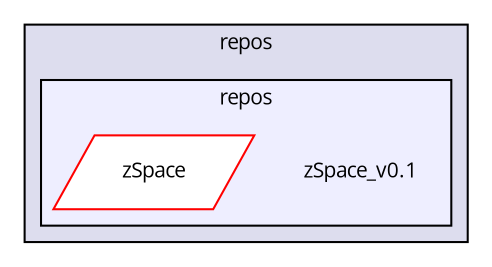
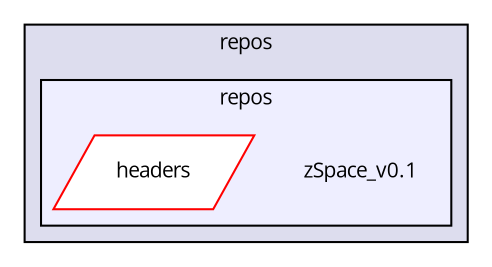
(154, 172) -> (154, 172)
